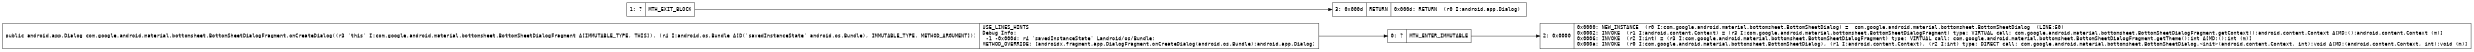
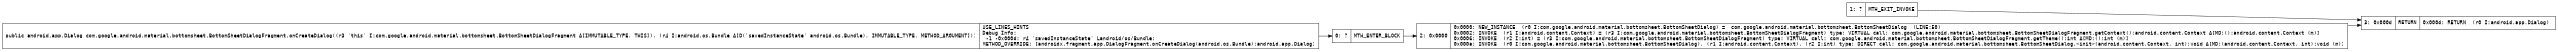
(670, 9) -> (1892, 9)
none -> (2353, 25)
(1439, 36) -> (1377, 36)
